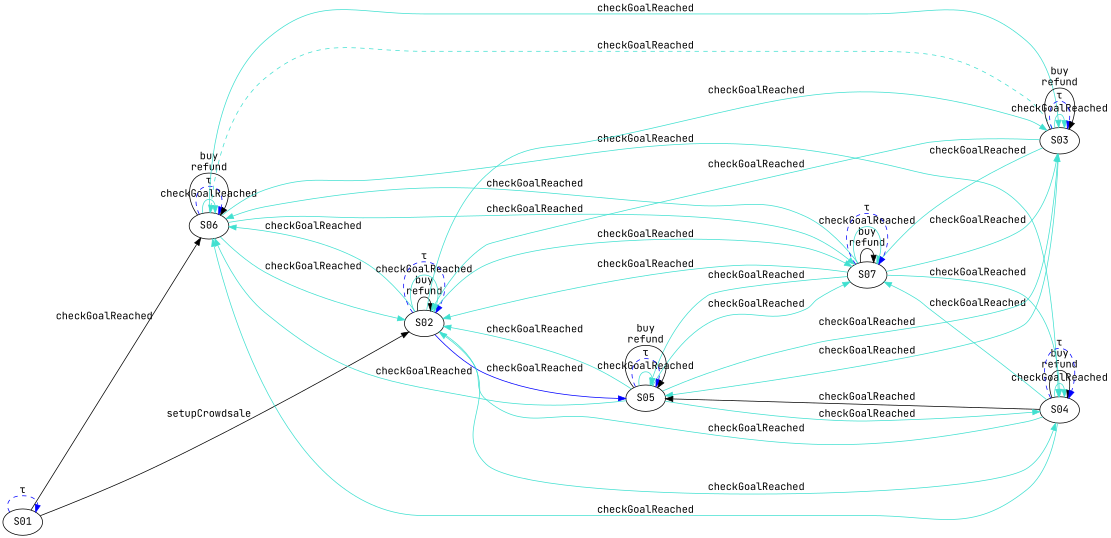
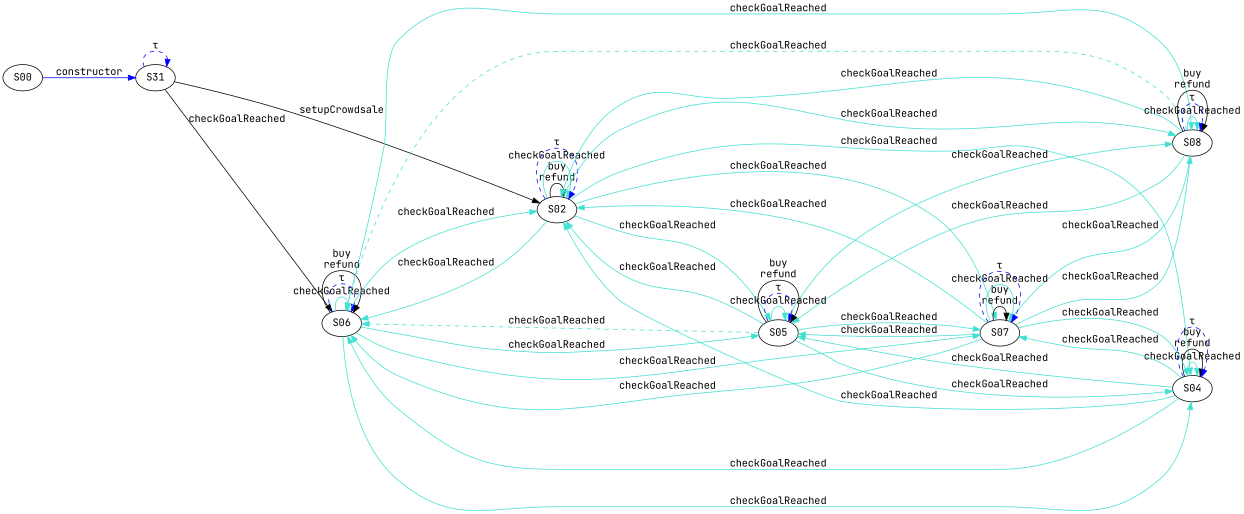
none -> (23, 78)
(1060, 141) -> (1192, 143)
none -> (556, 353)
(396, 382) -> (564, 328)
(519, 386) -> (683, 244)
(856, 404) -> (988, 369)
(23, 522) -> (155, 78)
